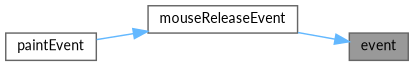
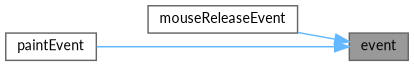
(115, 37) -> (216, 47)
